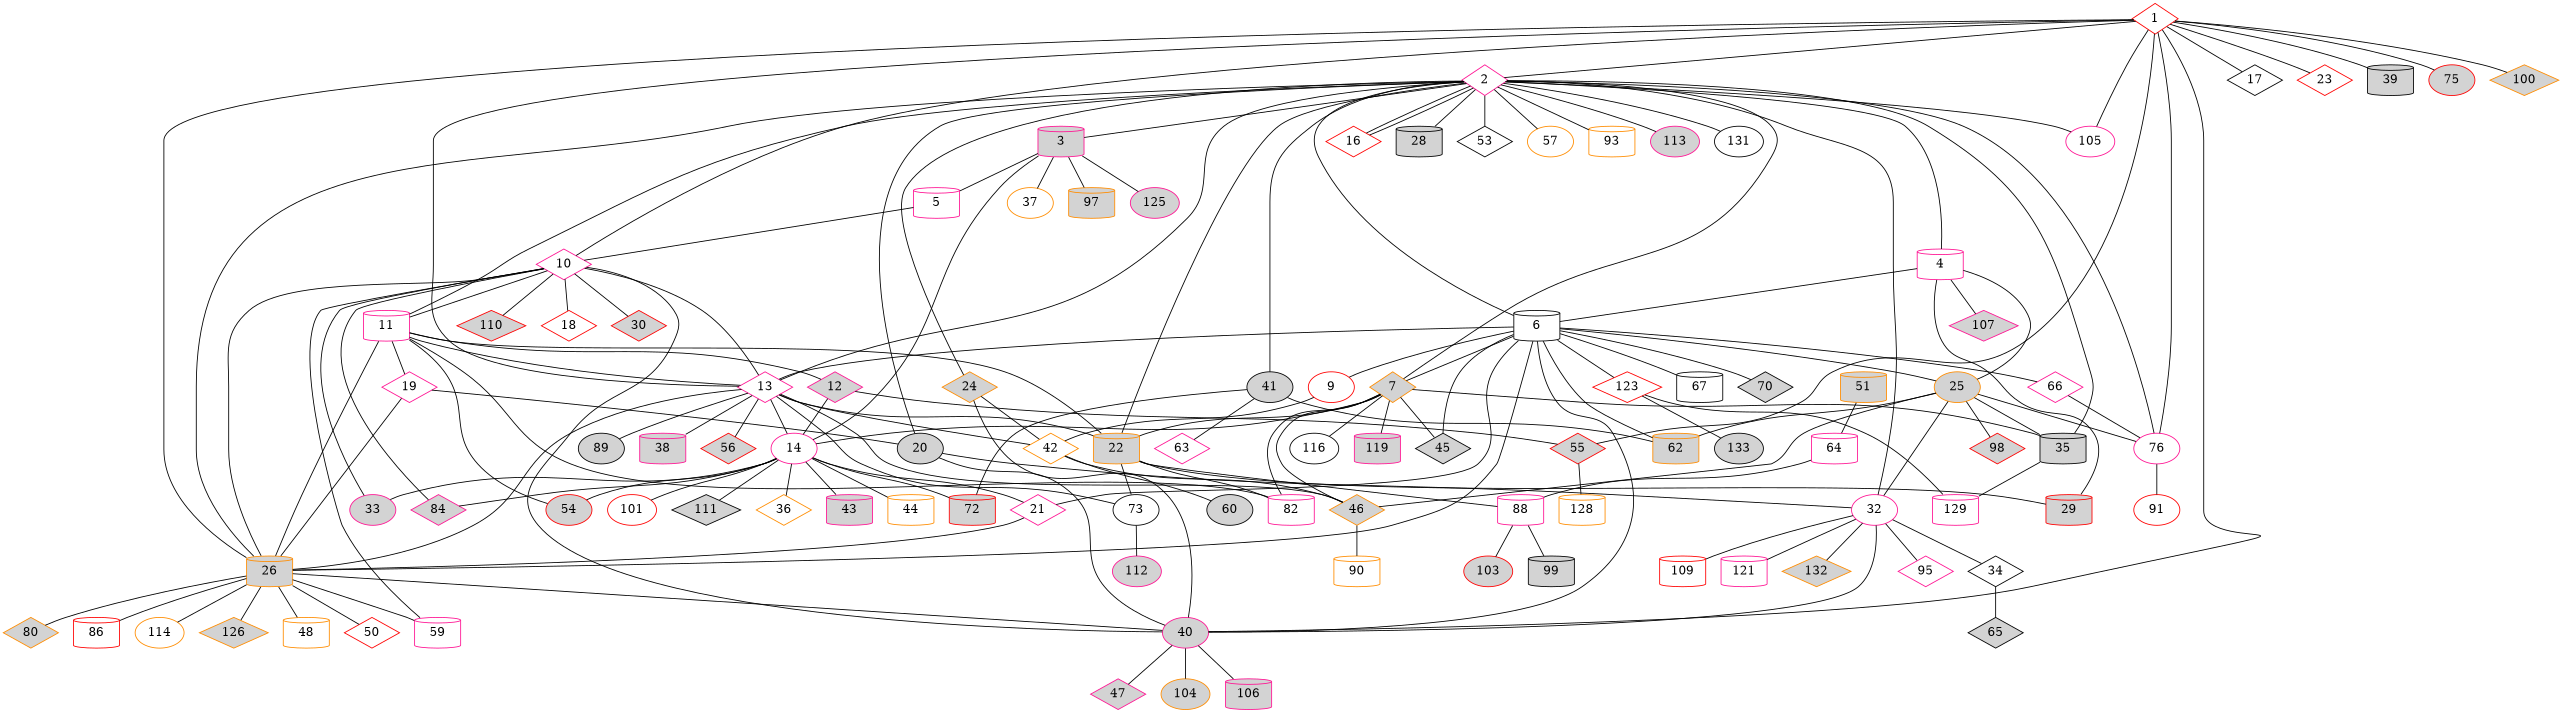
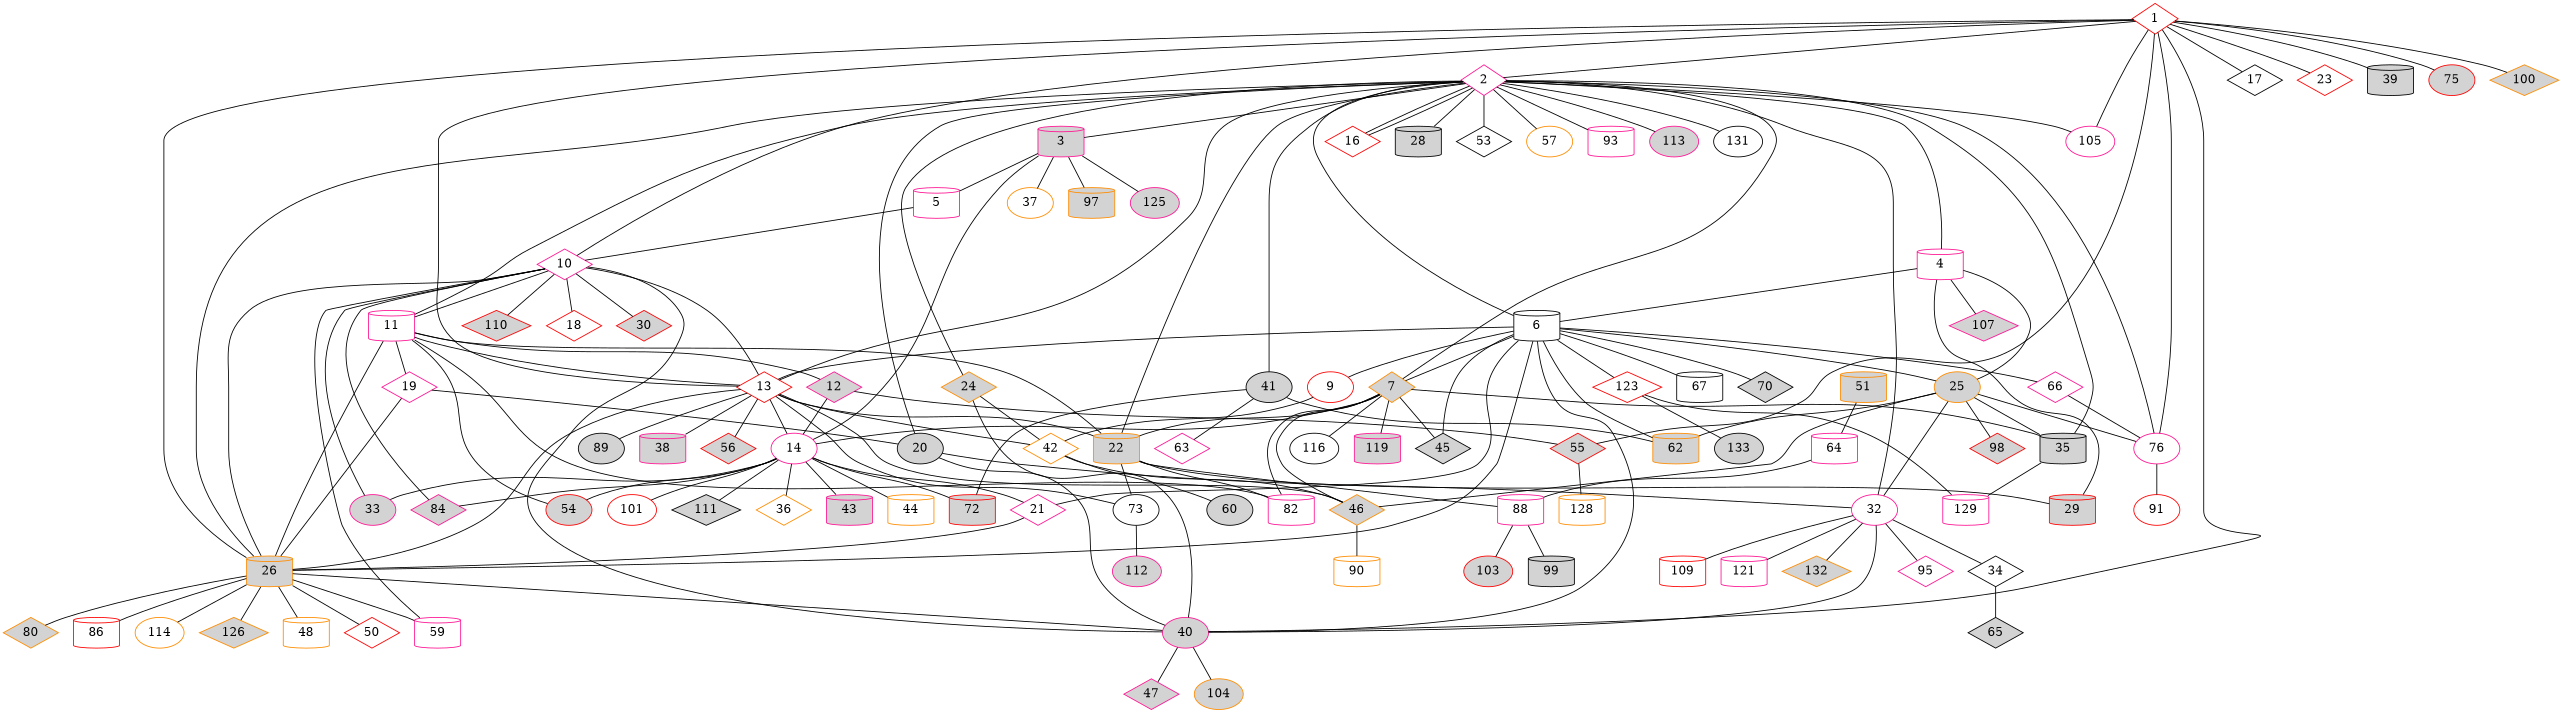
(1612, 142) -> (1611, 142)
(765, 387) -> (764, 387)
(1249, 694) -> none
